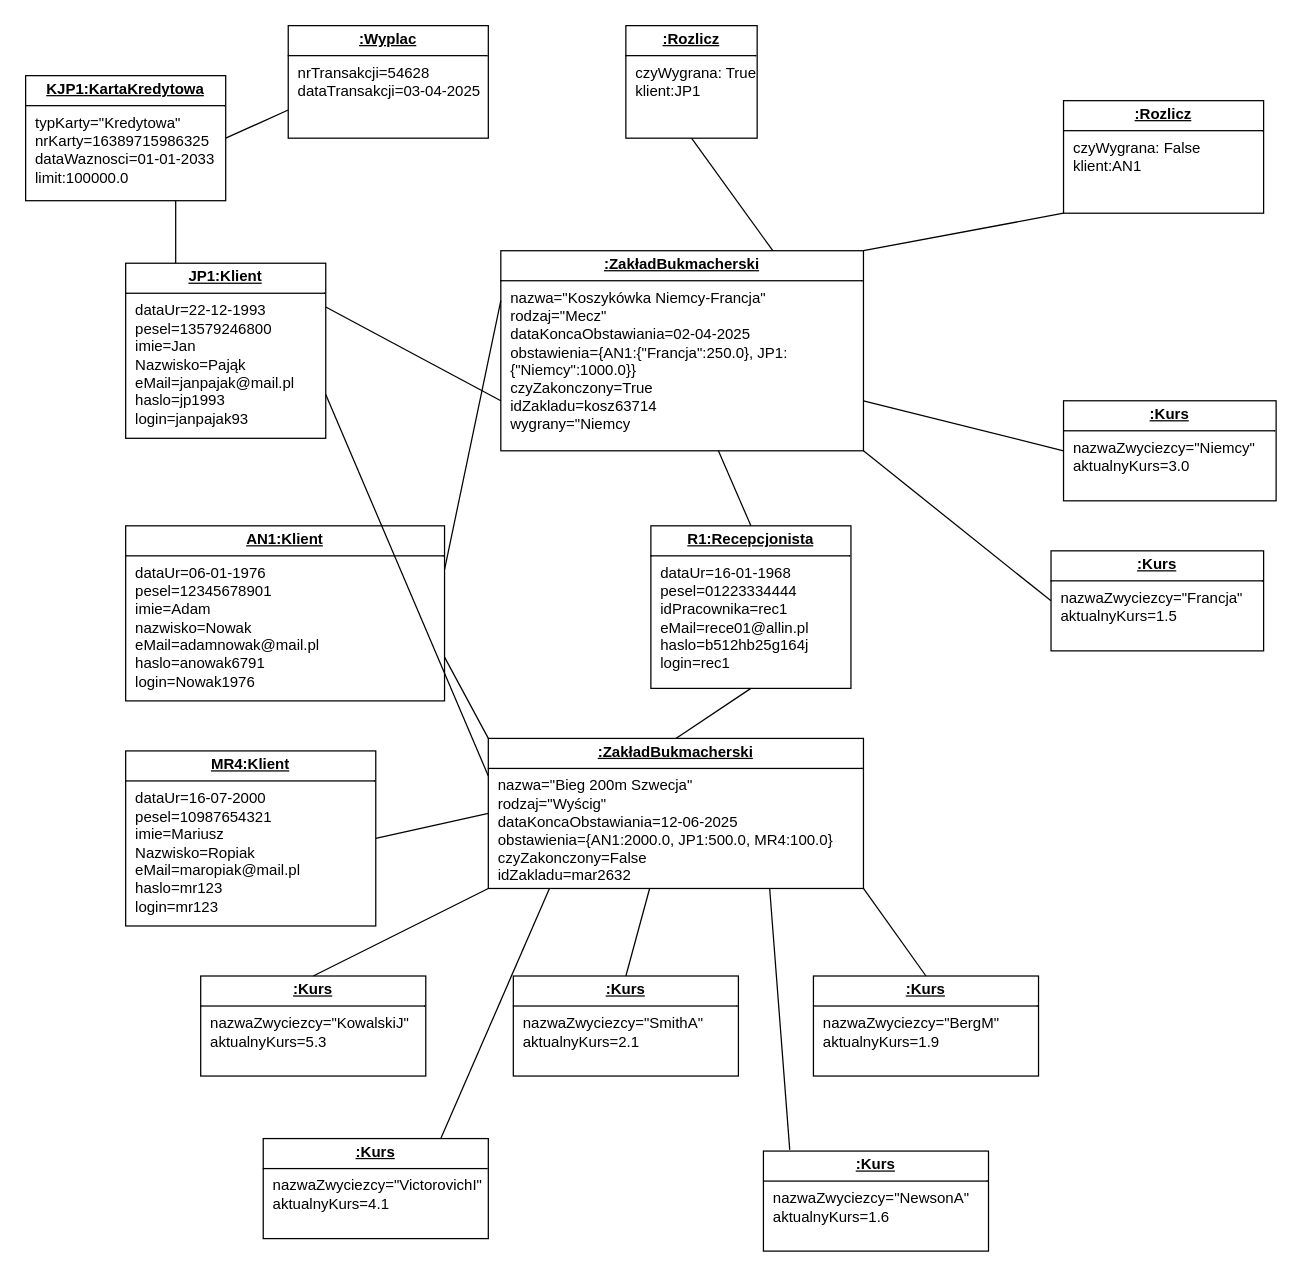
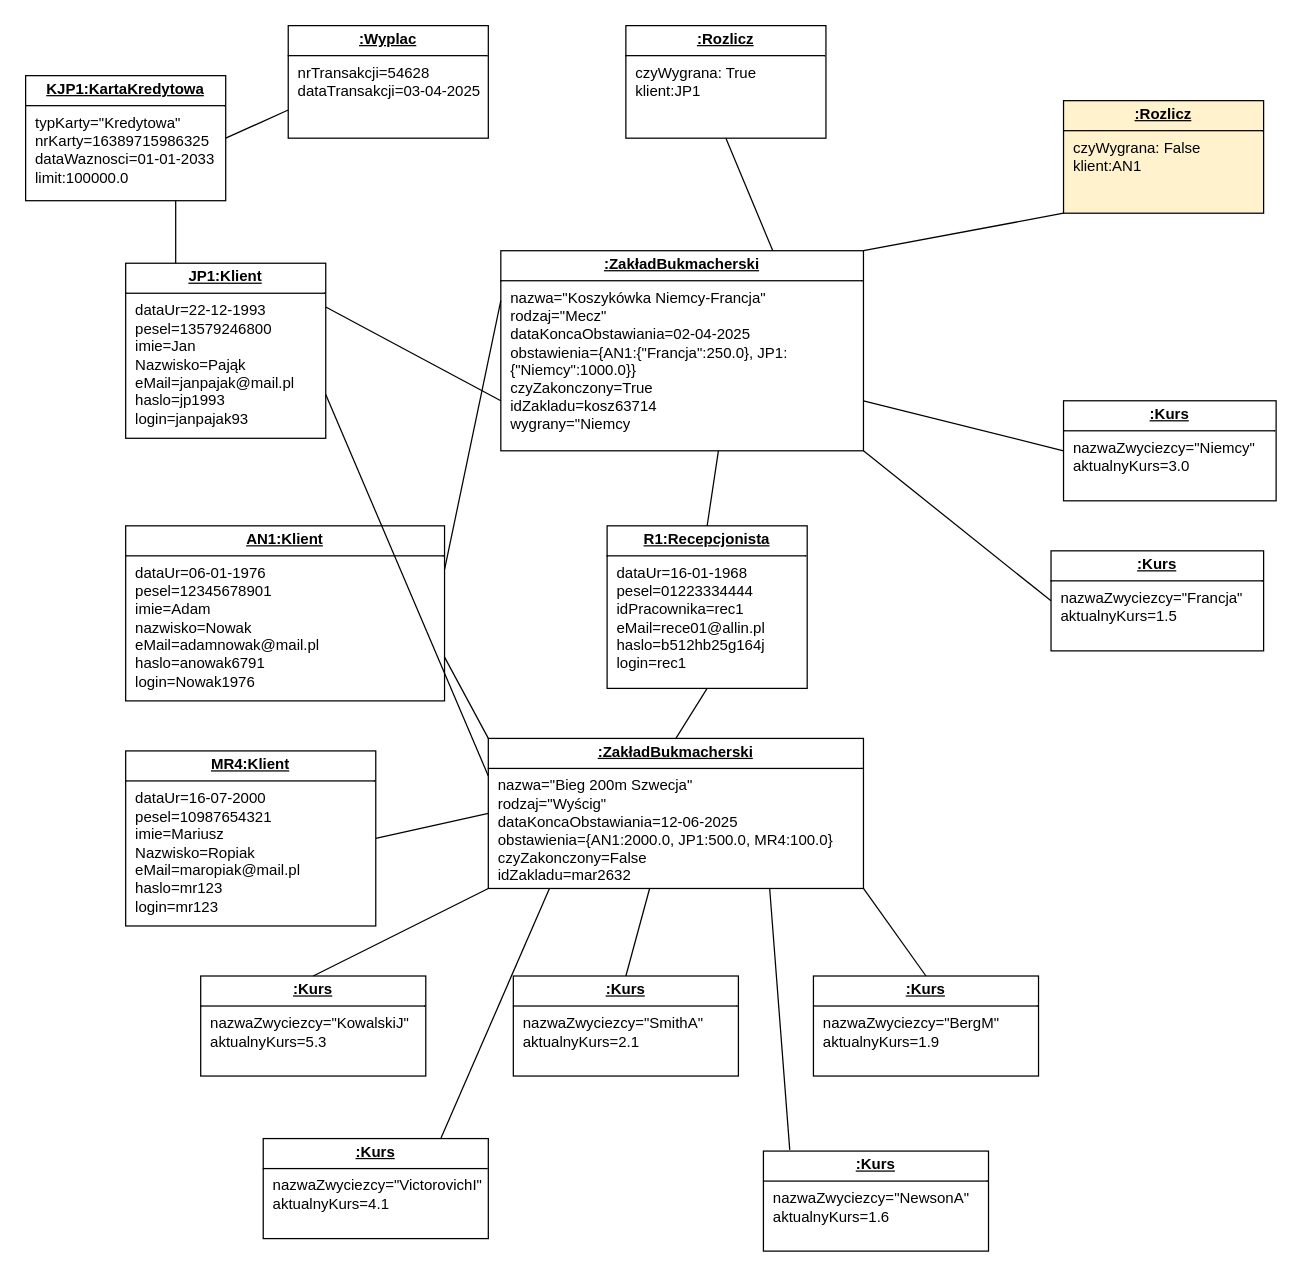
(691, 82) -> (726, 82)
(1163, 157) -> (1163, 157)
(751, 607) -> (707, 607)
